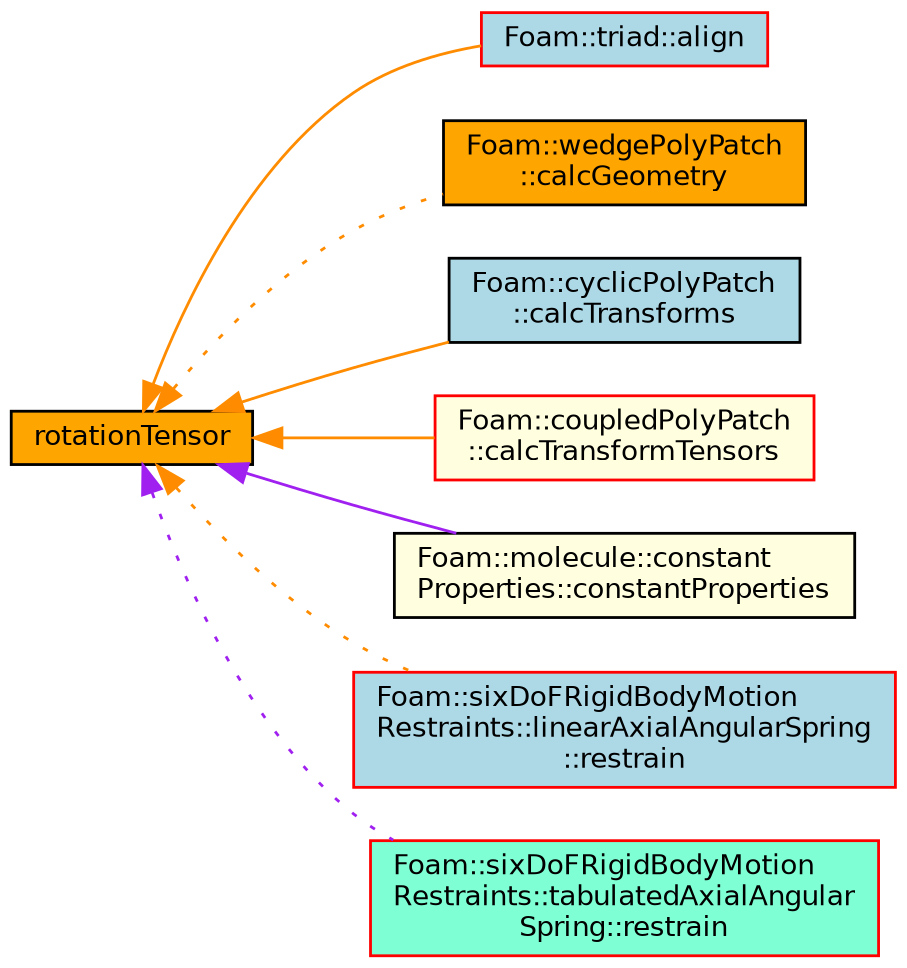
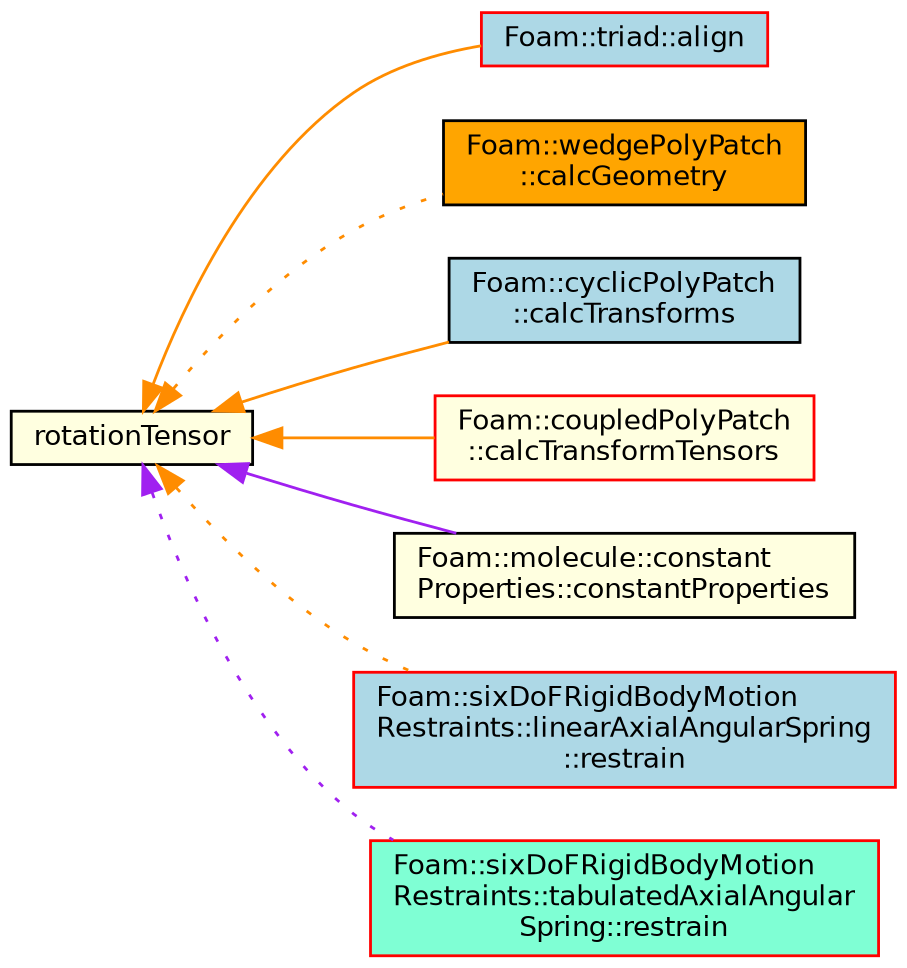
(132, 438) -> (132, 438)
